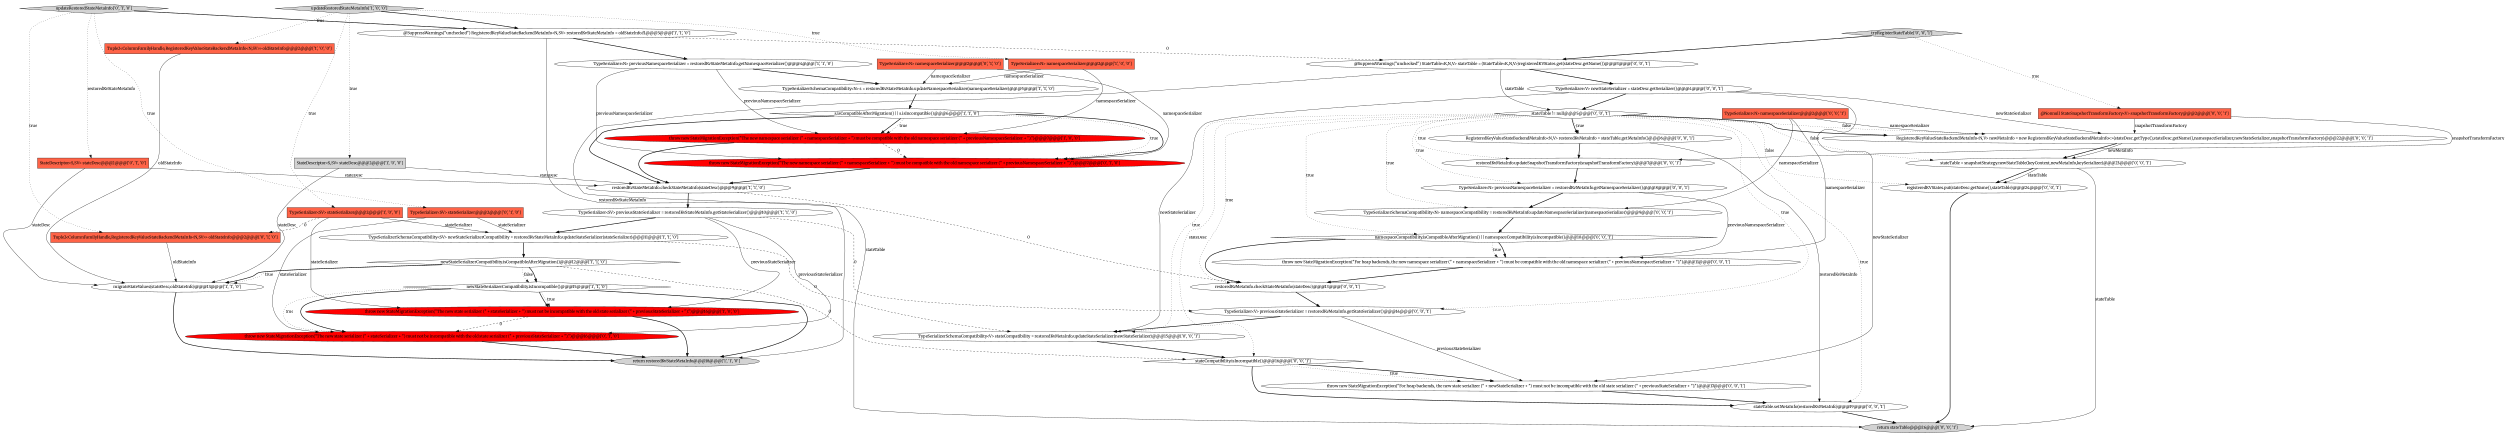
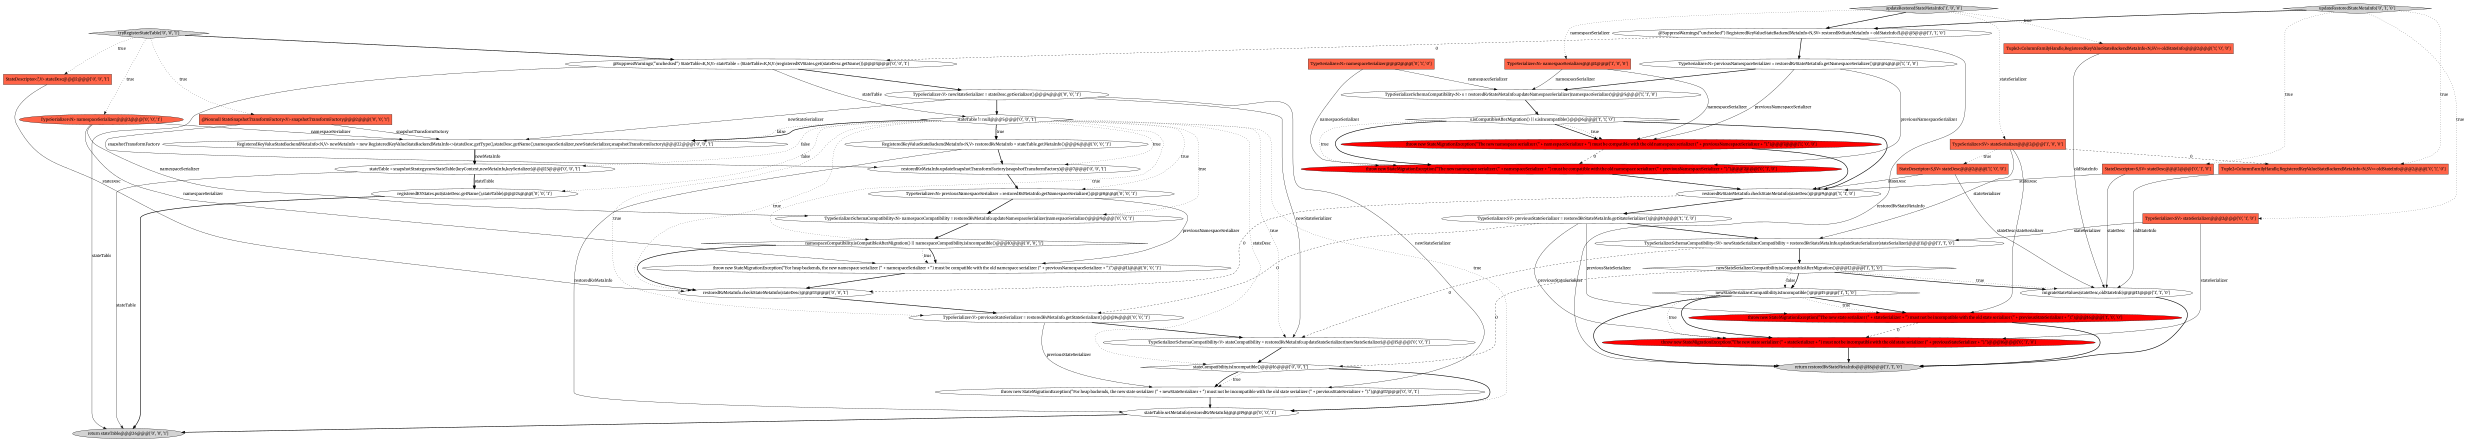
(816, 33) -> (1590, 33)
none -> (126, 75)
none -> (58, 79)
(349, 84) -> (1982, 156)
(111, 89) -> (2289, 95)
(312, 114) -> (2013, 79)
(1785, 114) -> (101, 120)
(350, 163) -> (1953, 169)
